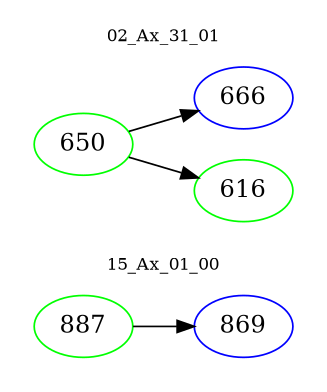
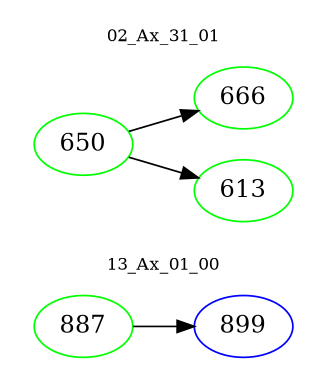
(244, 98) -> (244, 98)
(244, 191) -> (244, 191)
(164, 265) -> (164, 265)
(244, 326) -> (244, 326)
